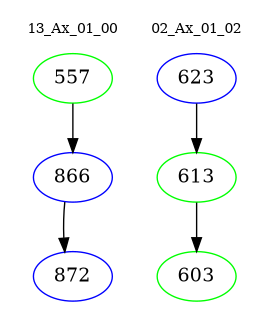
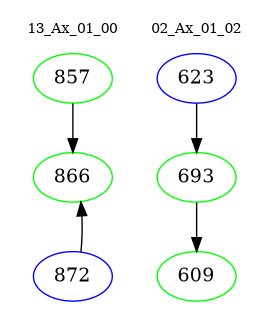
(73, 78) -> (73, 78)
(73, 177) -> (73, 177)
(197, 177) -> (197, 177)
(64, 220) -> (82, 234)
(197, 276) -> (197, 276)
